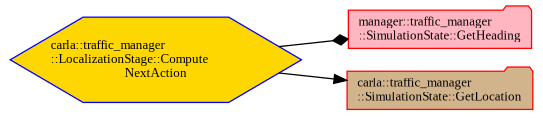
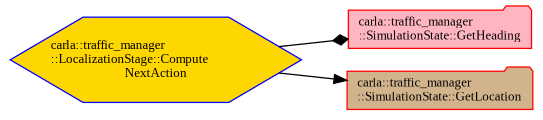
(440, 29) -> (440, 29)
